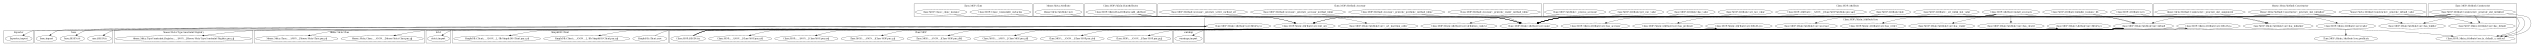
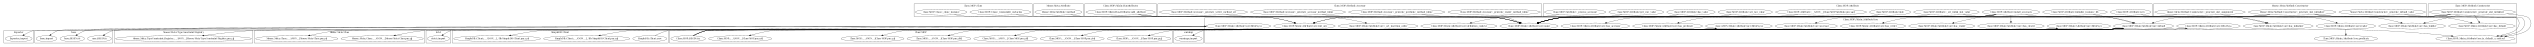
(1058, 12) -> (1058, 12)
(1739, 26) -> (1739, 26)
(806, 39) -> none
